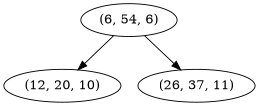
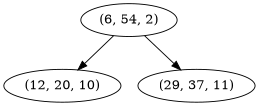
(129, 20) -> (129, 20)
(196, 86) -> (196, 86)
